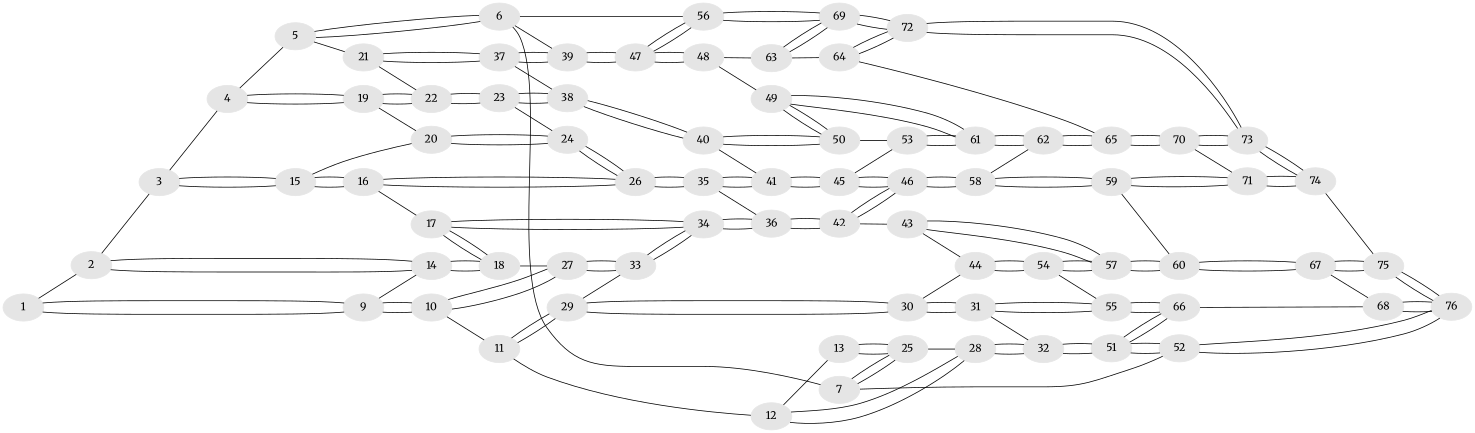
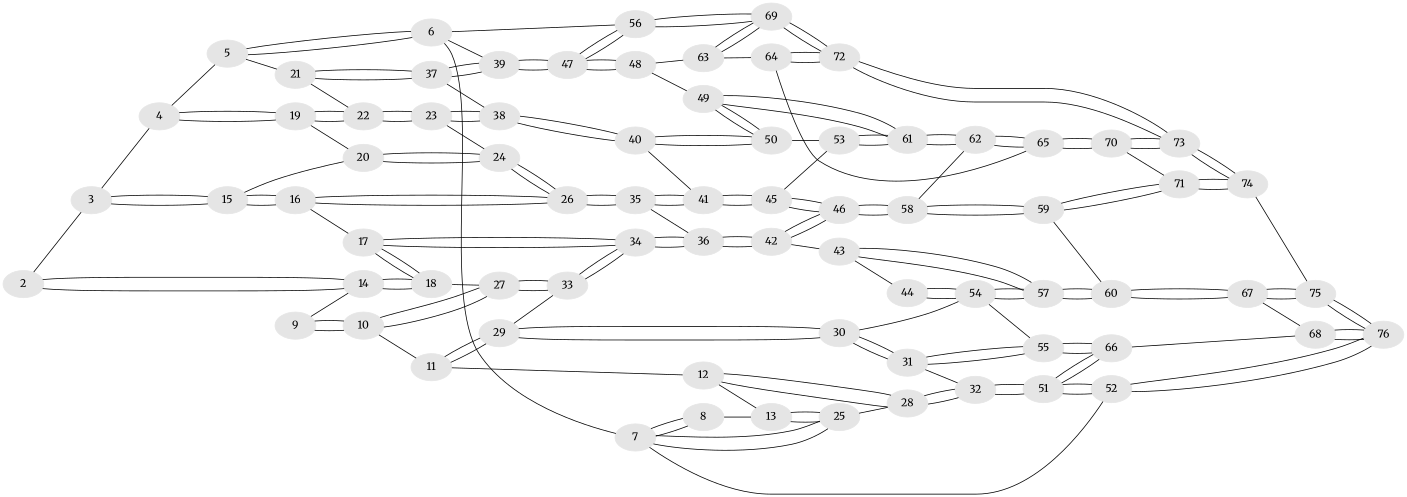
(942, 287) -> (910, 319)
(23, 308) -> none
none -> (703, 417)
